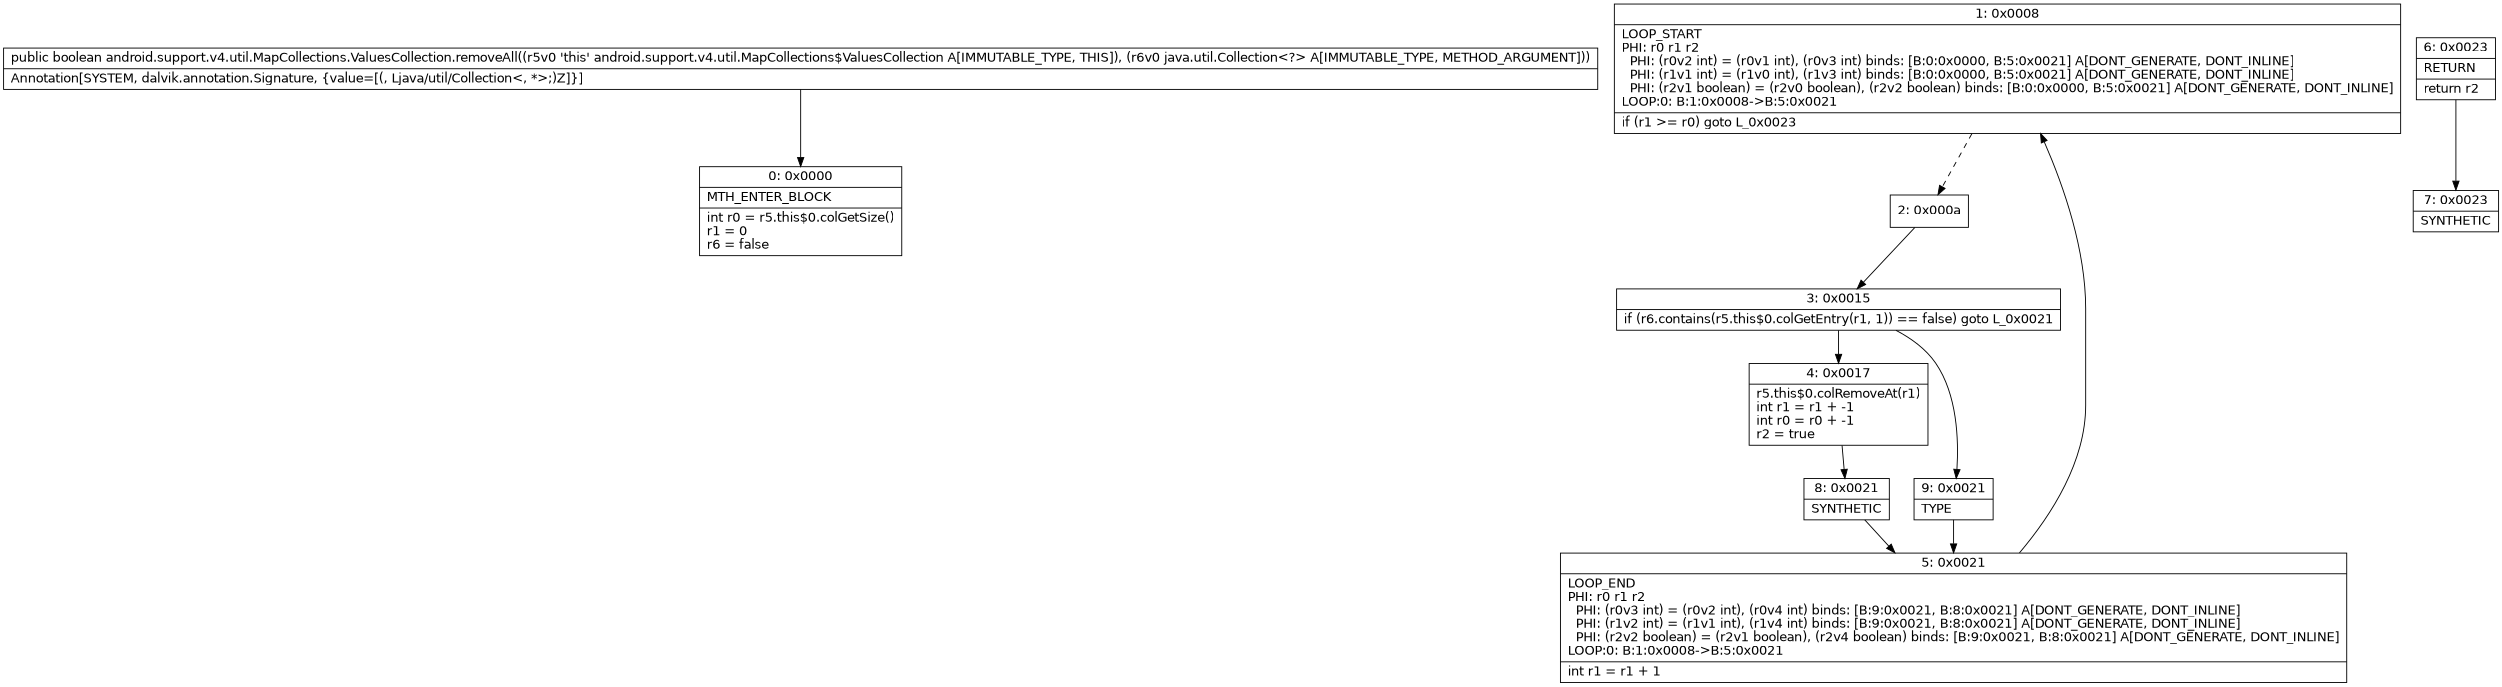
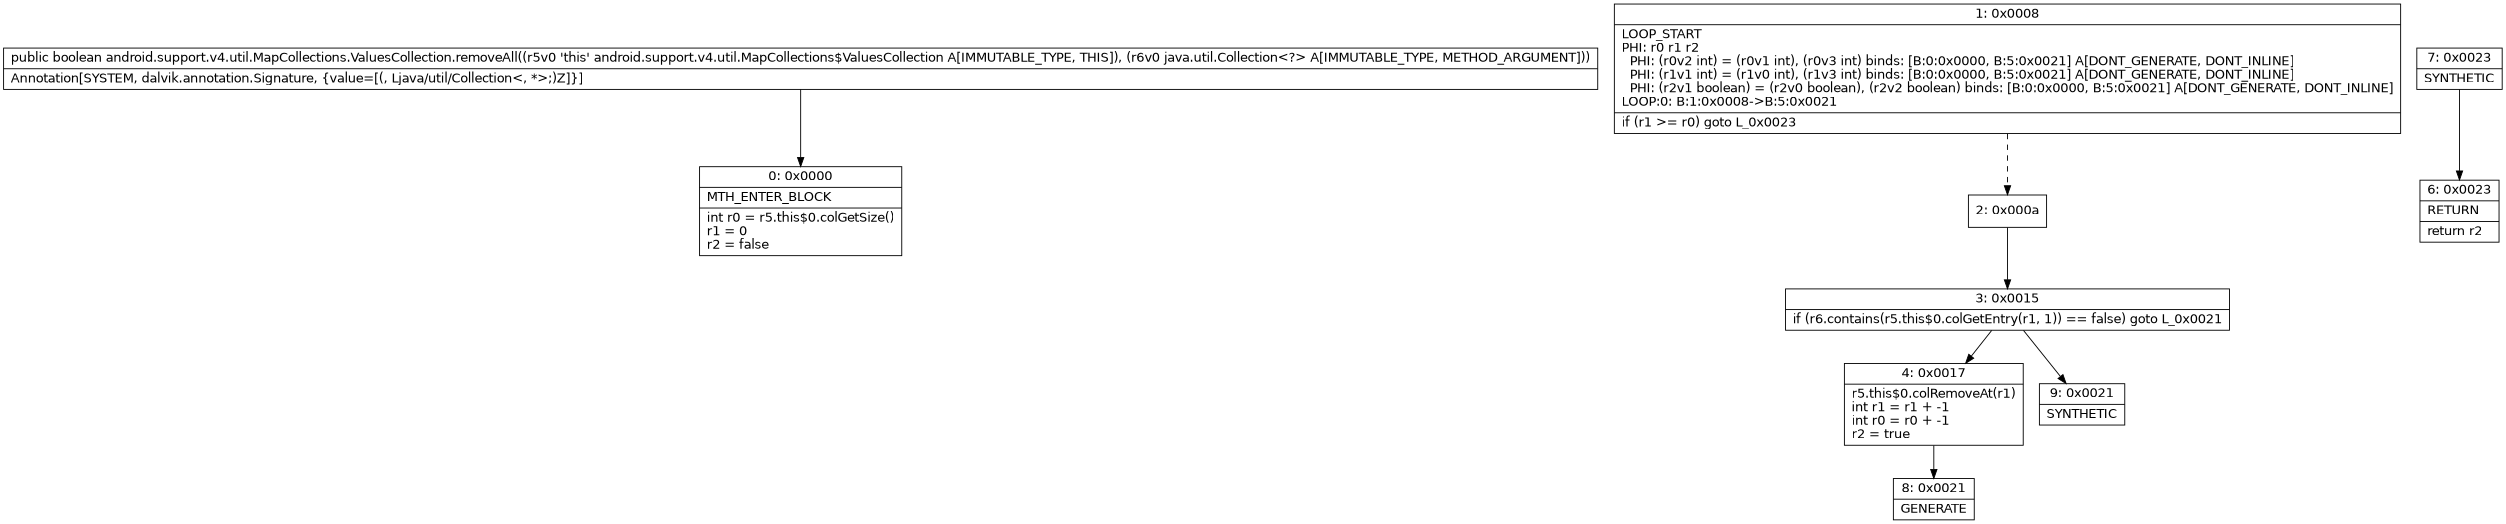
(2456, 140) -> (2459, 130)
(738, 245) -> (738, 245)
(1847, 509) -> (1934, 509)
(1937, 509) -> (2082, 414)
(1954, 618) -> none
